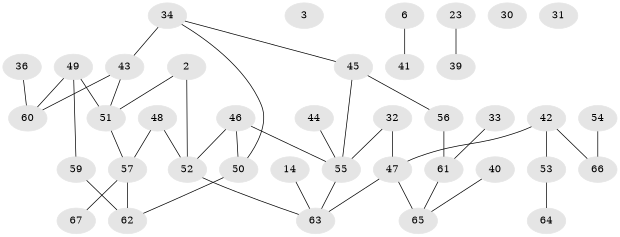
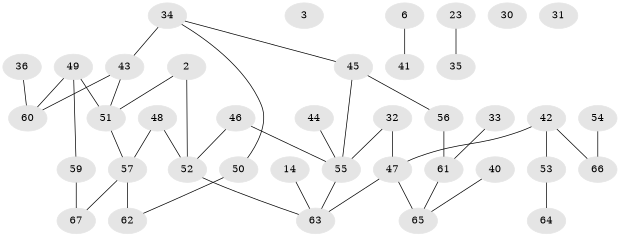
(456, 67) -> (456, 67)
(237, 144) -> none
(99, 192) -> (76, 195)
